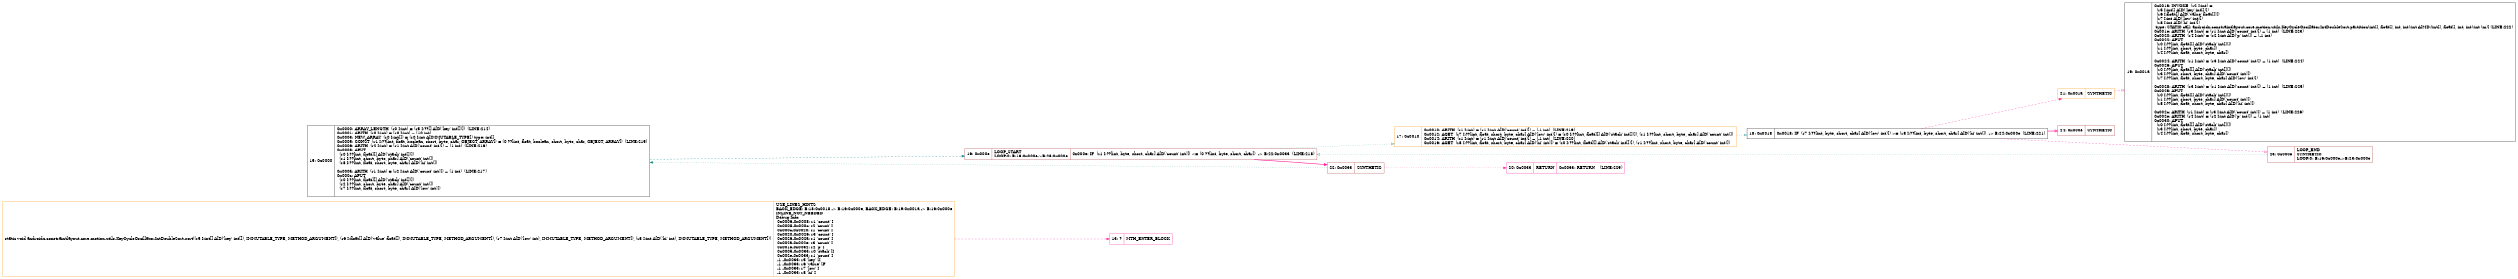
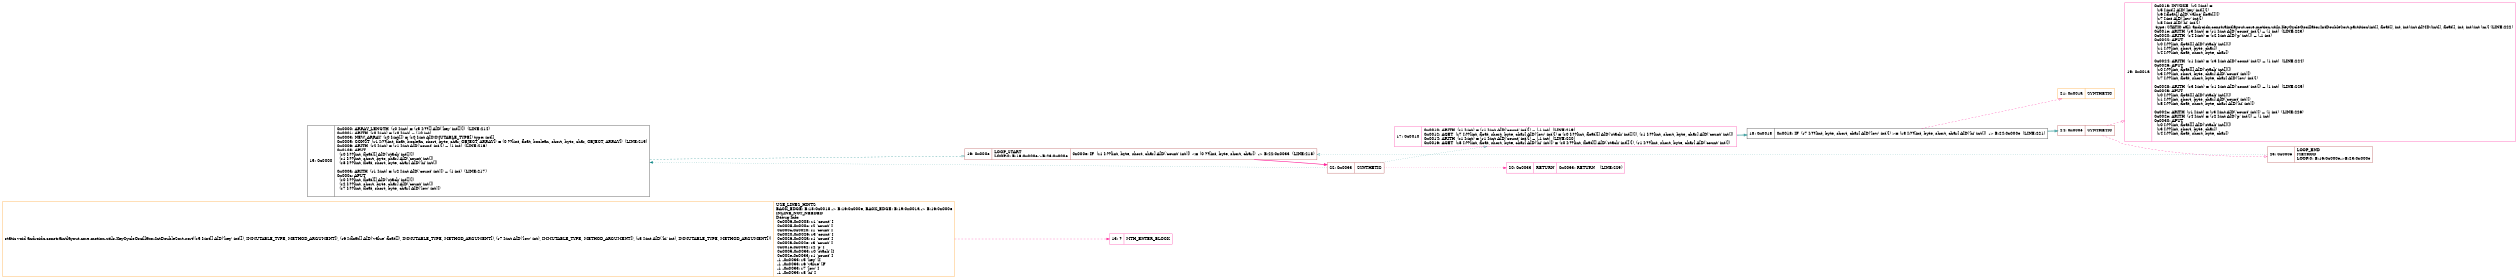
(2320, 72) -> (2320, 72)
(2118, 91) -> (2114, 123)
(1990, 114) -> (1990, 114)
(2051, 131) -> (2051, 131)
(1740, 135) -> (1740, 135)
(1566, 137) -> (1566, 137)
(2132, 145) -> (2178, 153)
(1331, 146) -> (1442, 153)
(353, 150) -> (353, 150)
(2309, 154) -> (2307, 154)
(806, 158) -> (806, 158)
